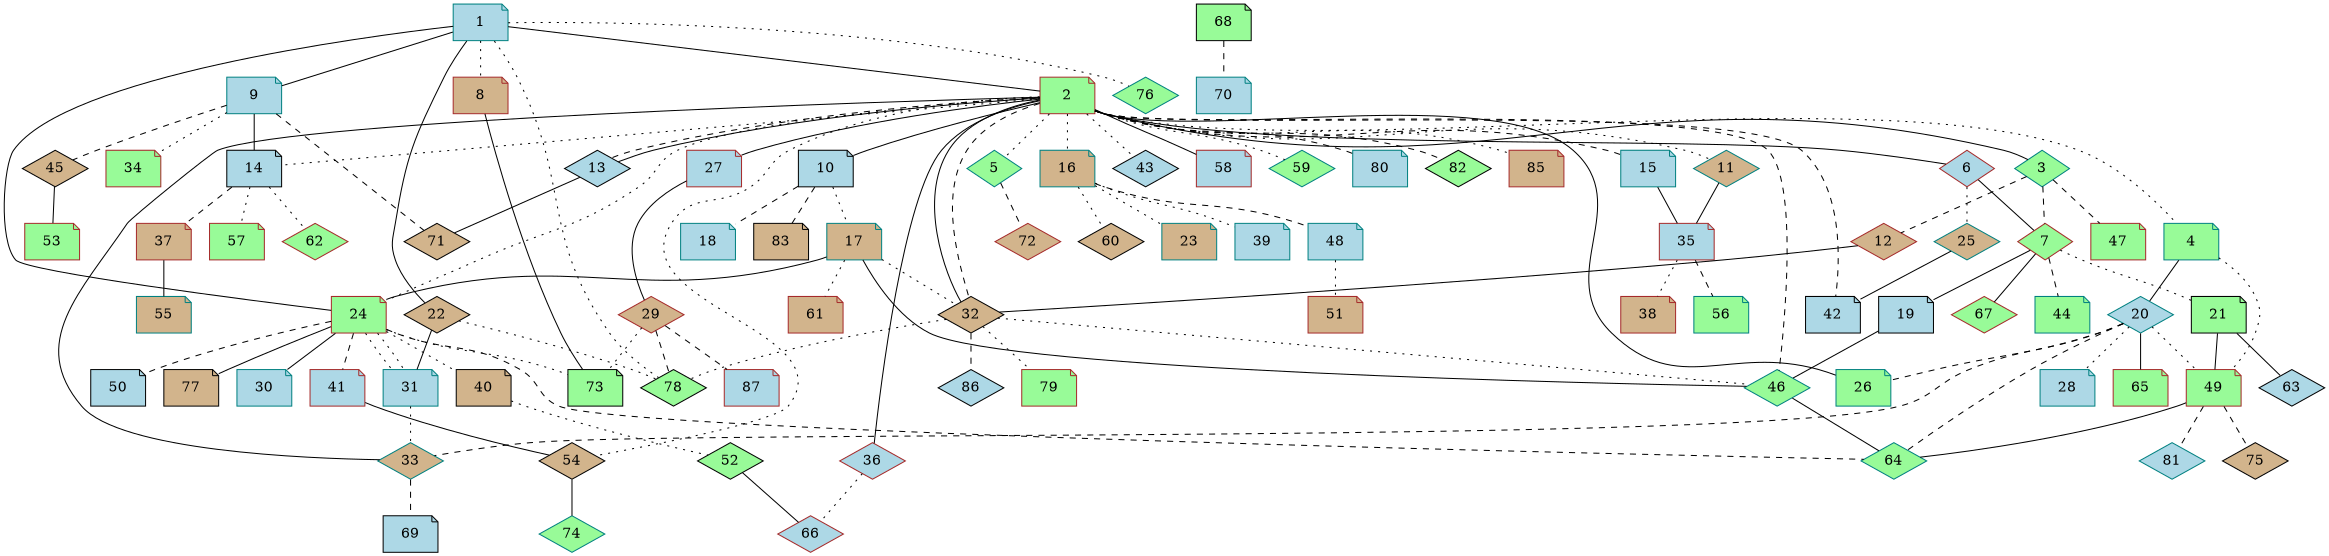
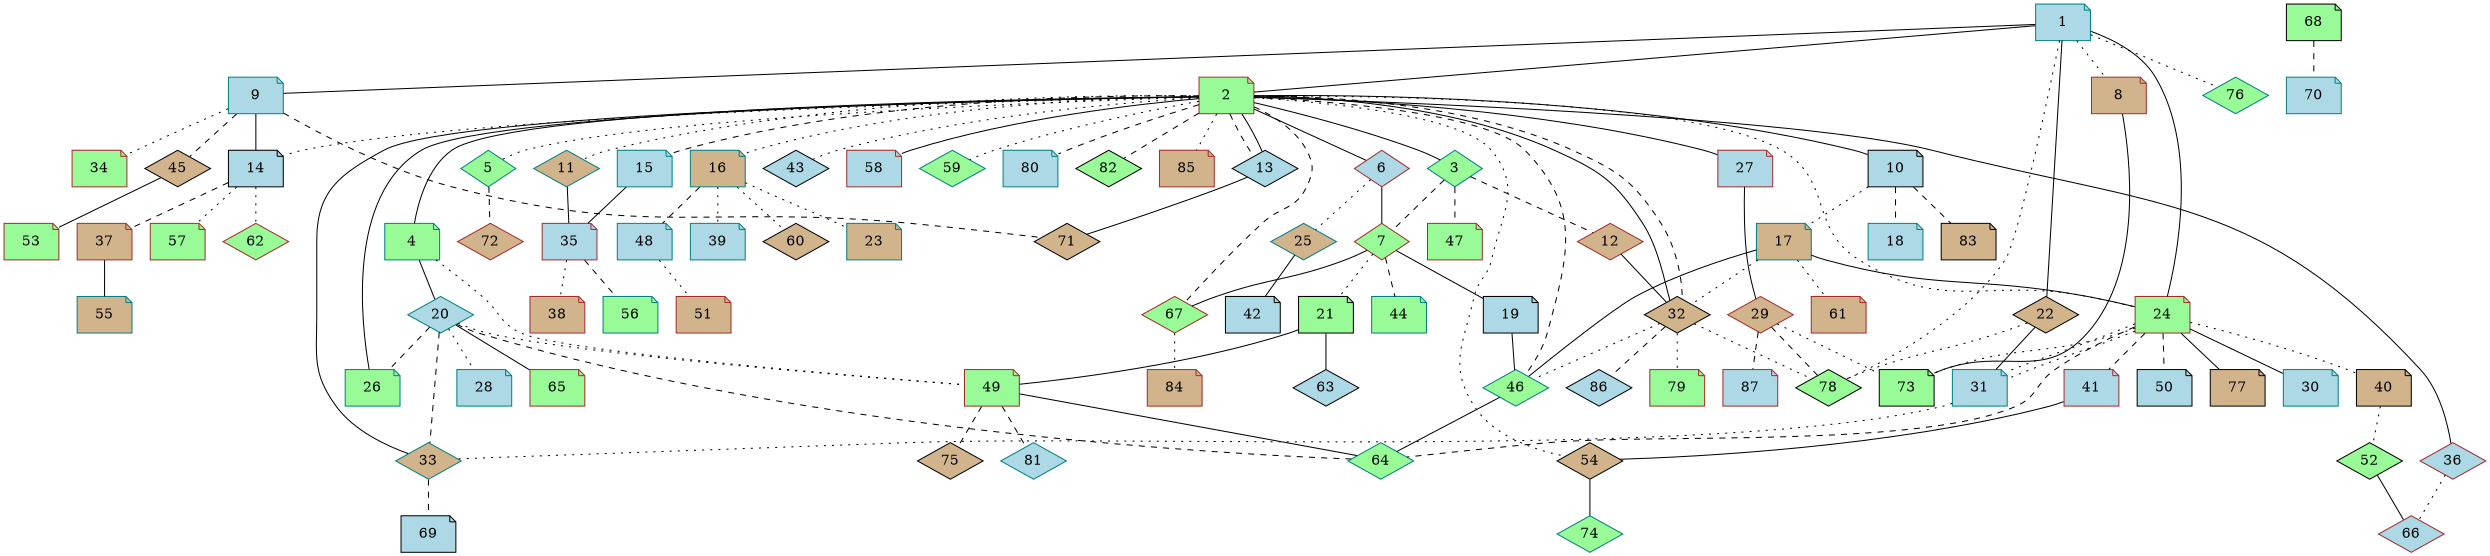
(1871, 120) -> (781, 109)
(1743, 133) -> (1286, 208)
none -> (1175, 388)
